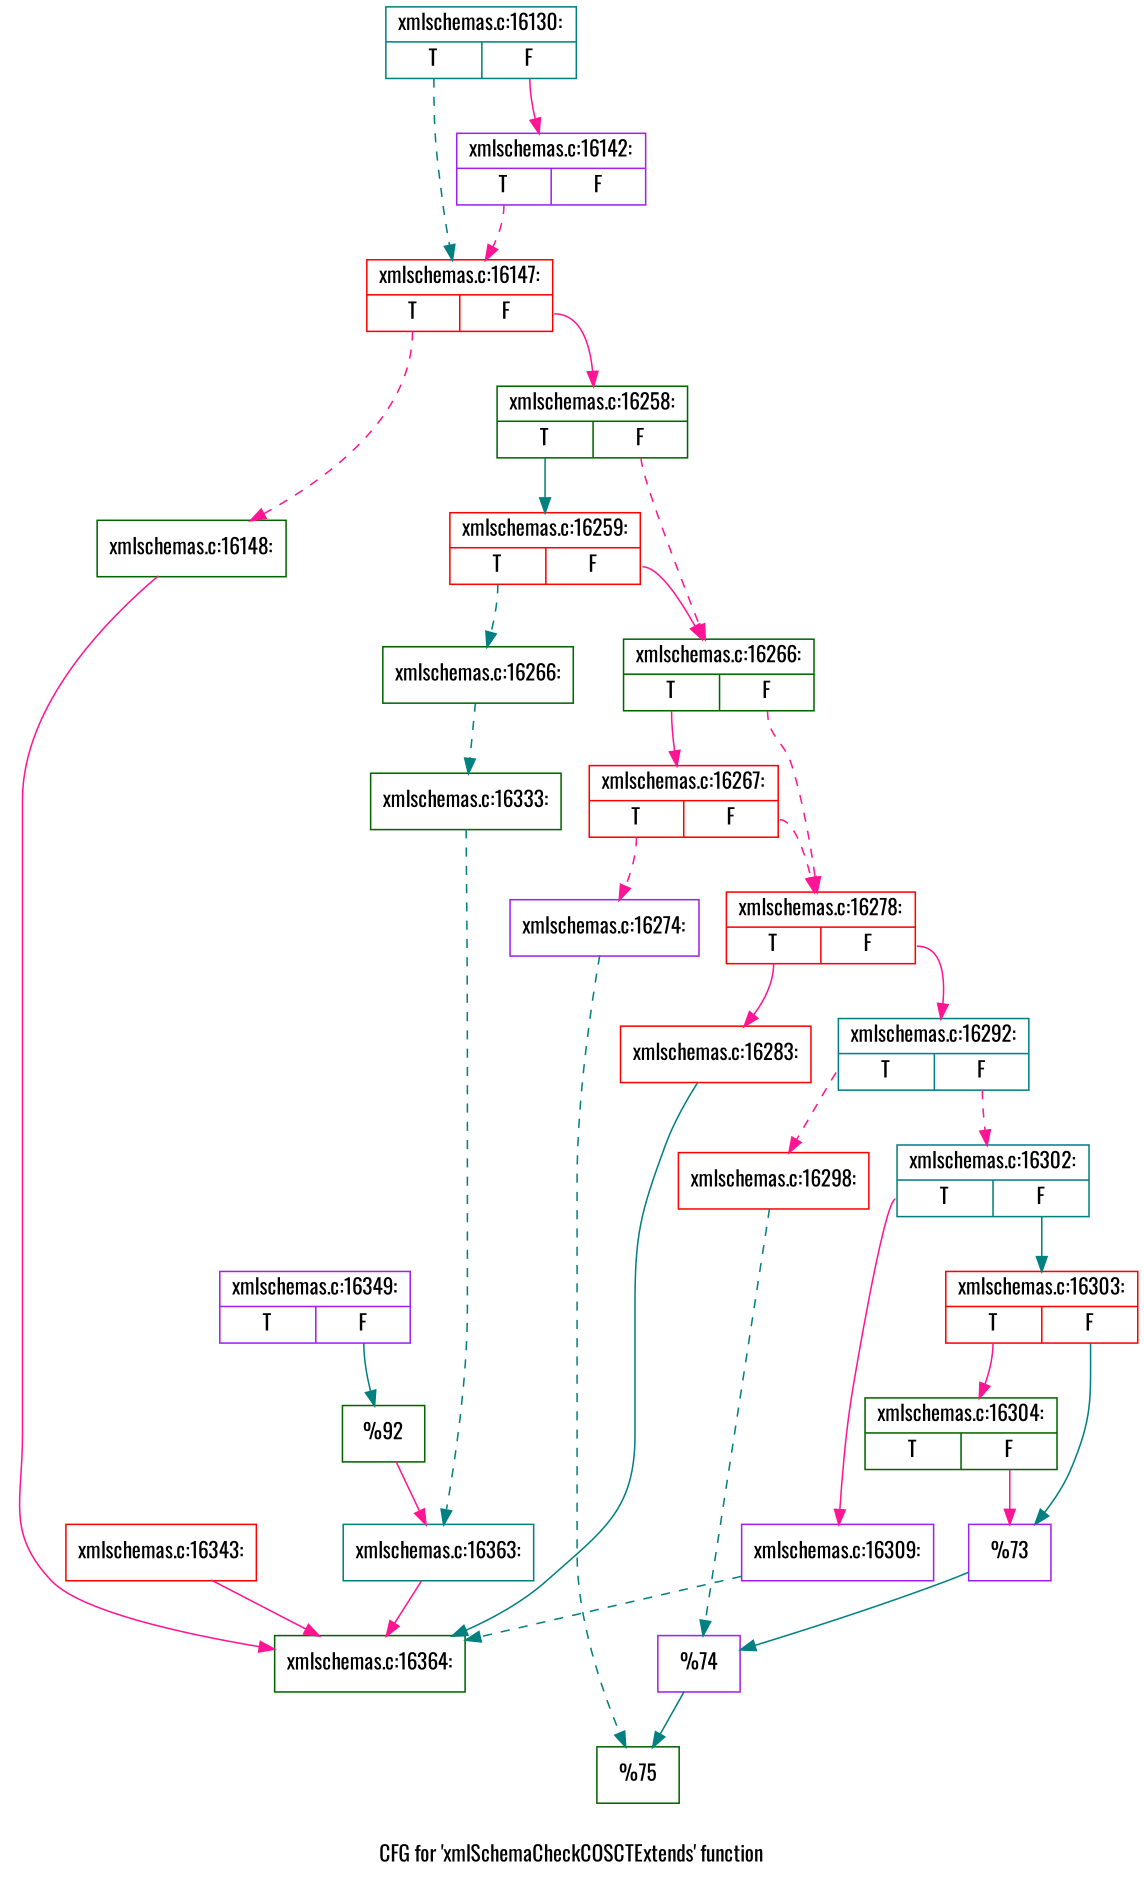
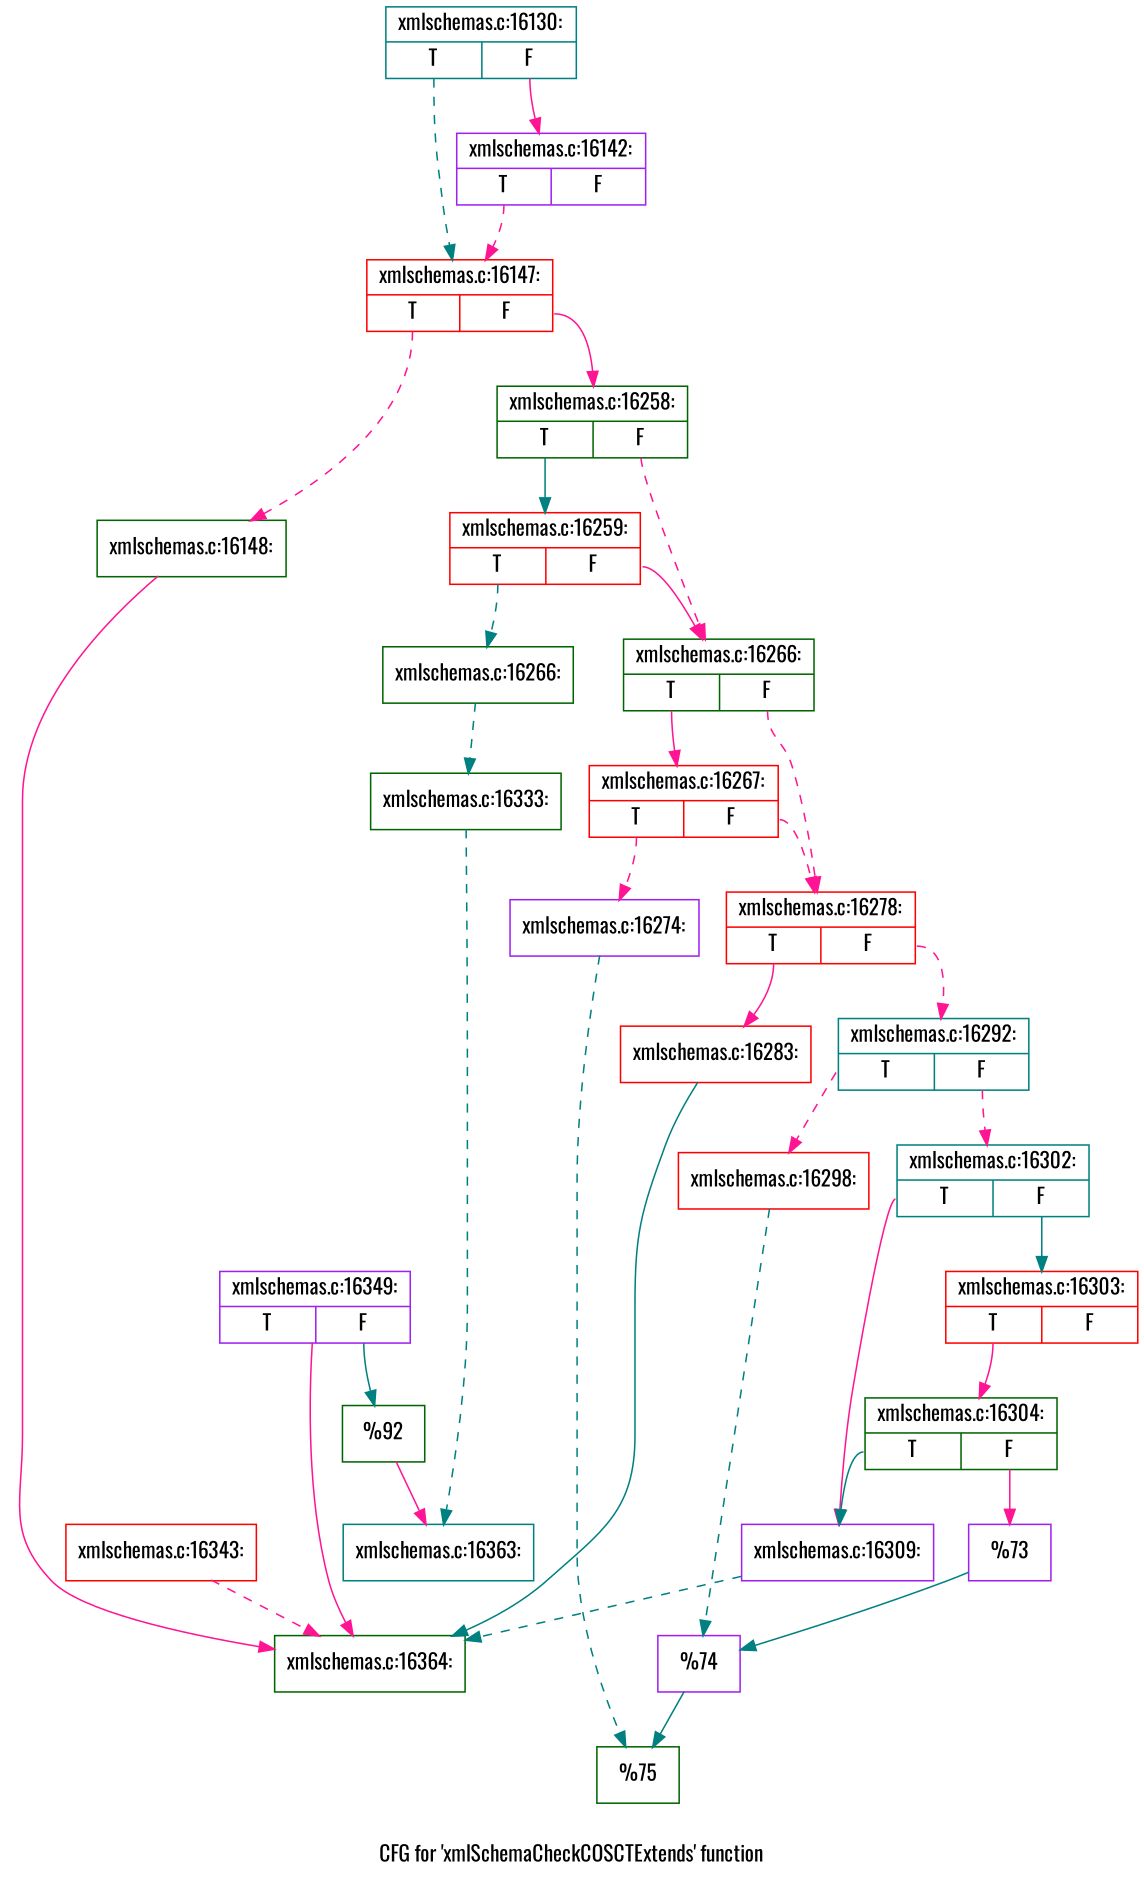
(941, 968) -> (941, 968)
(1084, 1432) -> none
none -> (847, 1478)
(408, 1602) -> (313, 1485)
(259, 1605) -> (259, 1605)
